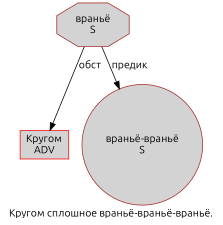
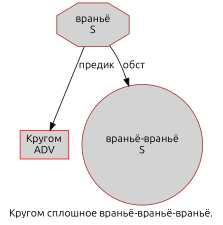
(90, 66) -> (97, 66)
(130, 66) -> (134, 66)
